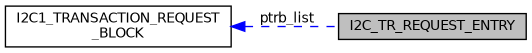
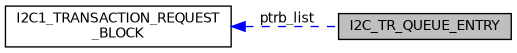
(432, 27) -> (425, 27)
